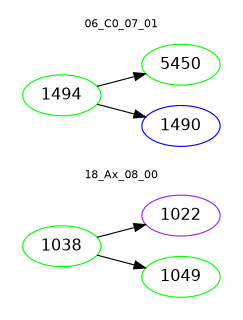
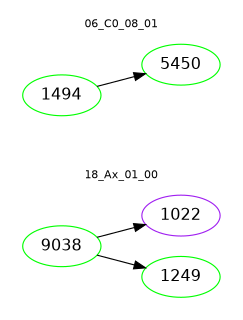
(121, 24) -> (121, 24)
(181, 126) -> none
(121, 175) -> (121, 175)
(62, 246) -> (62, 246)
(181, 277) -> (181, 277)
